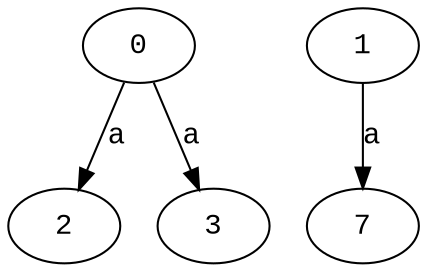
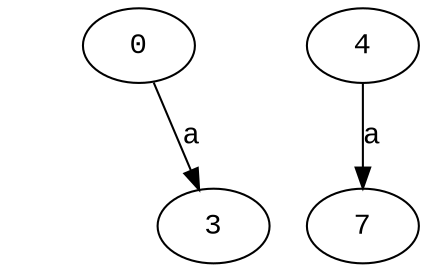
(363, 46) -> (363, 46)
(64, 226) -> none
